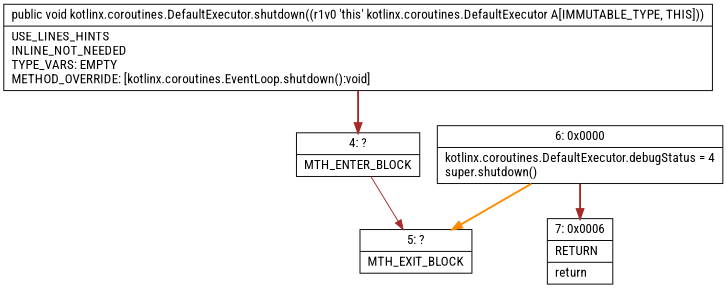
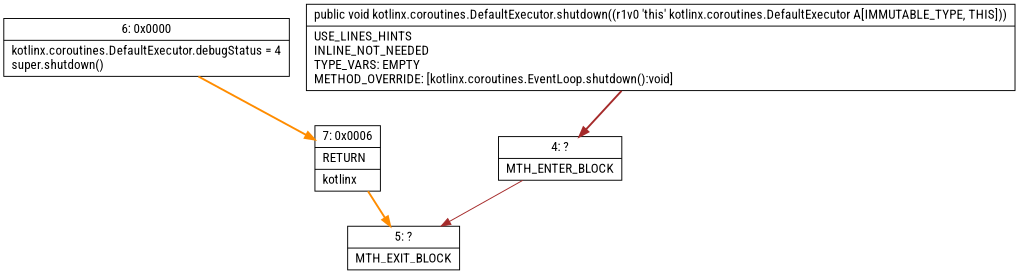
(580, 196) -> (252, 106)
(496, 204) -> (376, 205)
(571, 273) -> (340, 180)
